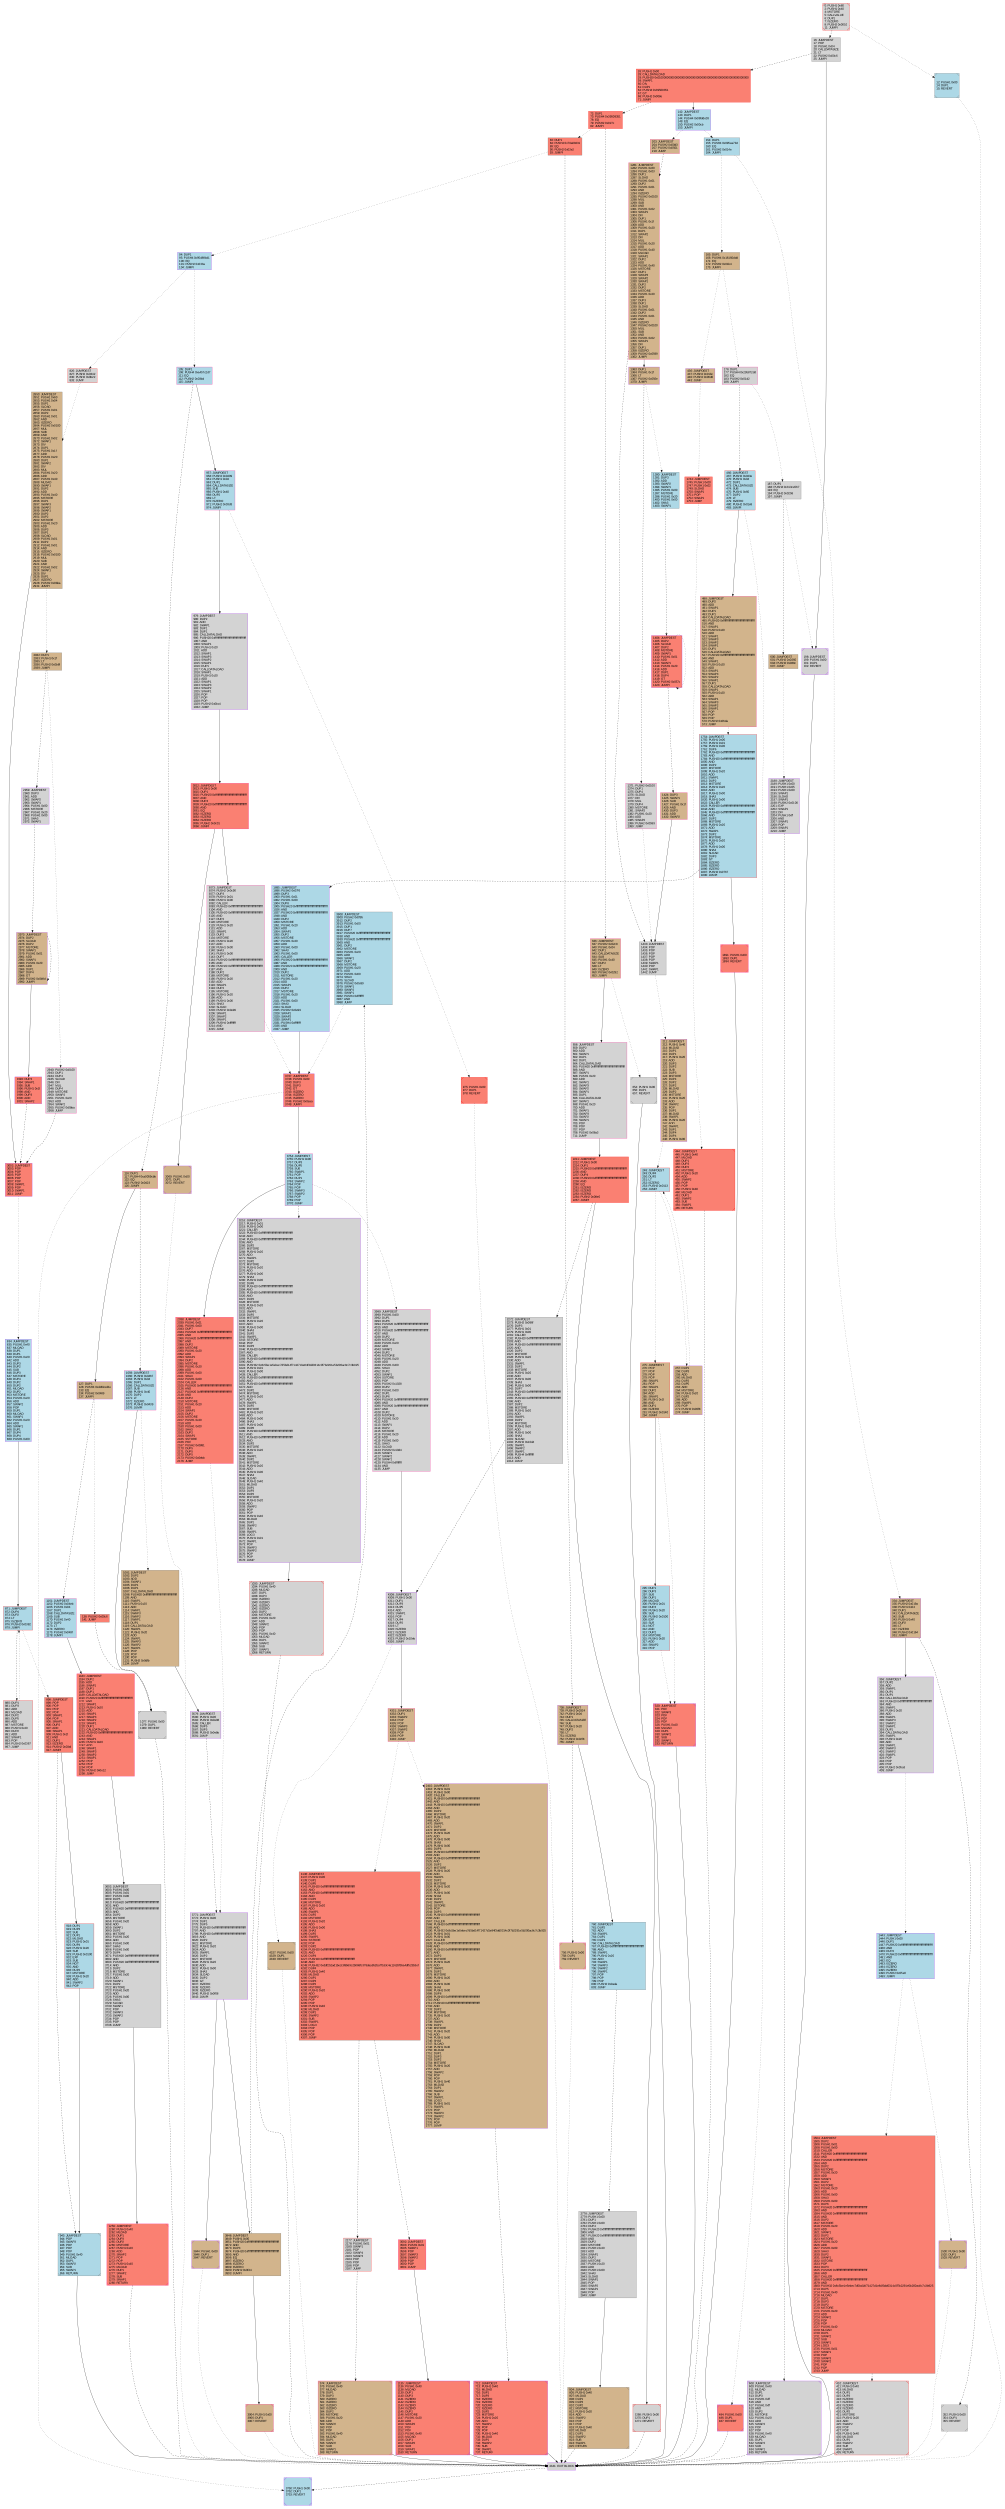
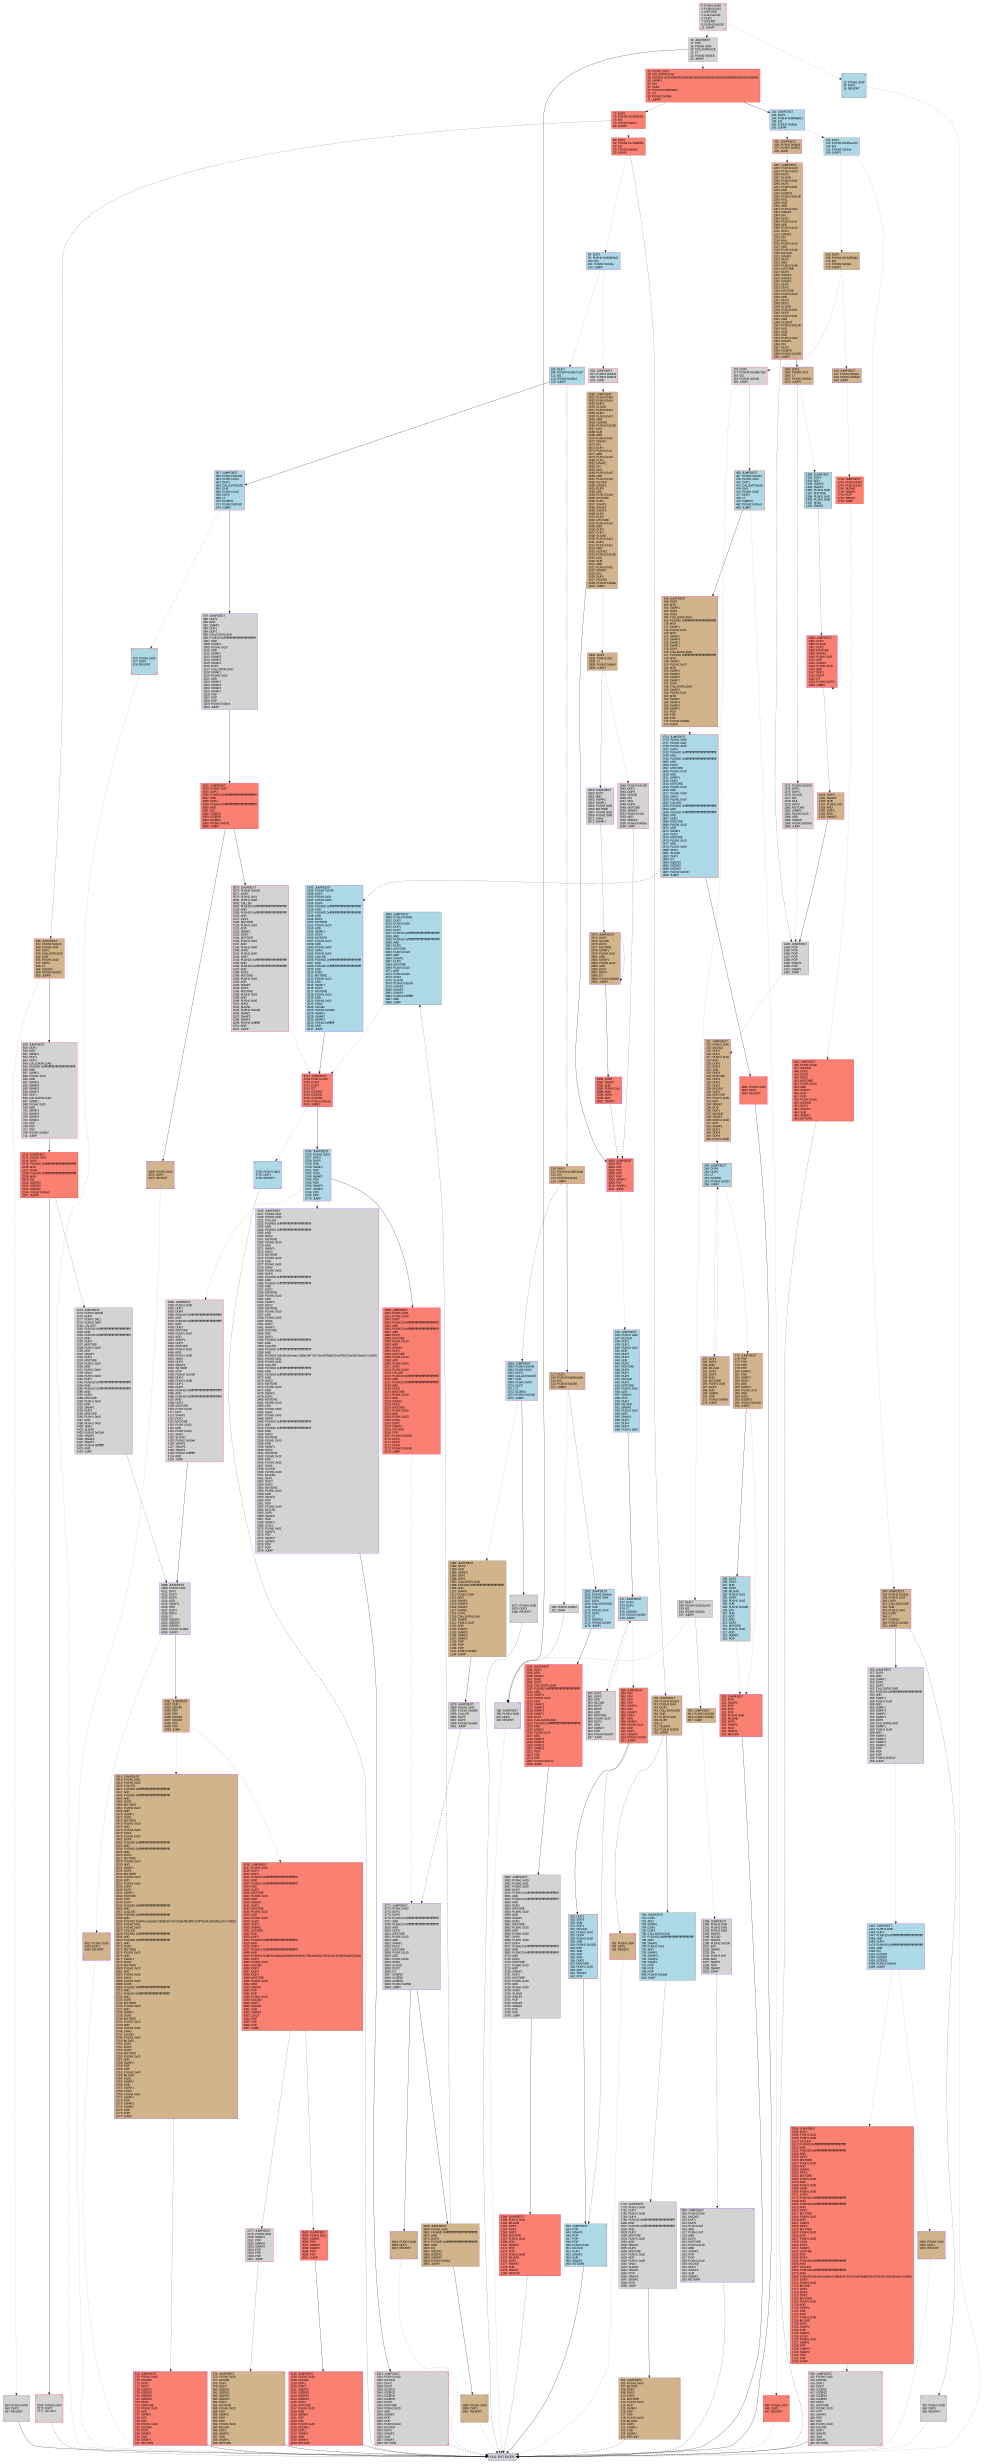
(474, 1090) -> (144, 662)
(95, 1618) -> (564, 1609)
(120, 1670) -> (539, 1660)
(806, 1695) -> (490, 2090)
(281, 1956) -> (97, 1947)
(260, 2418) -> (474, 2409)
(730, 2418) -> (776, 2409)
(693, 2460) -> (687, 2452)
(431, 2479) -> (366, 1858)
